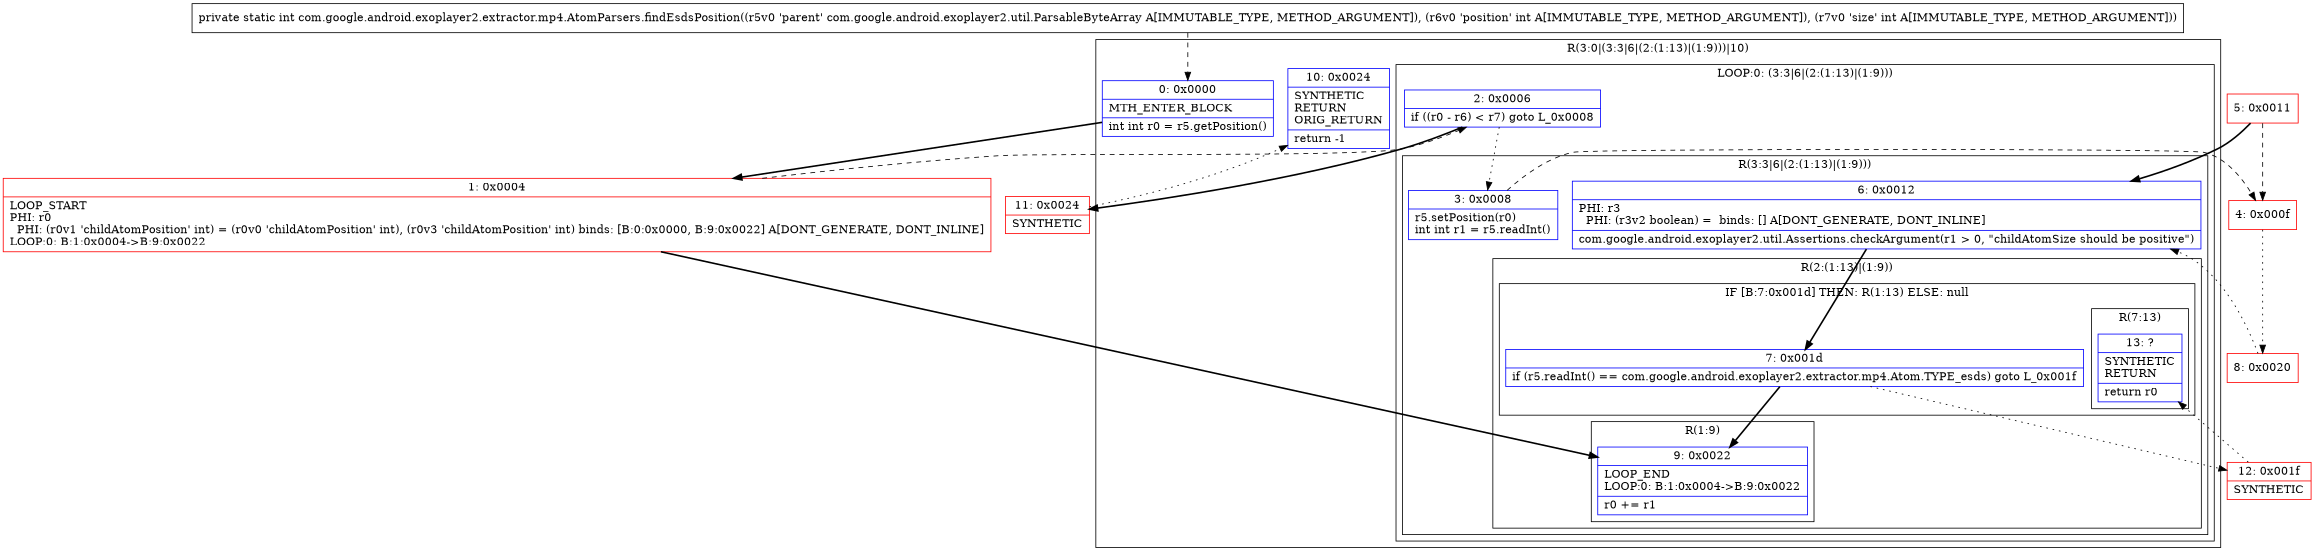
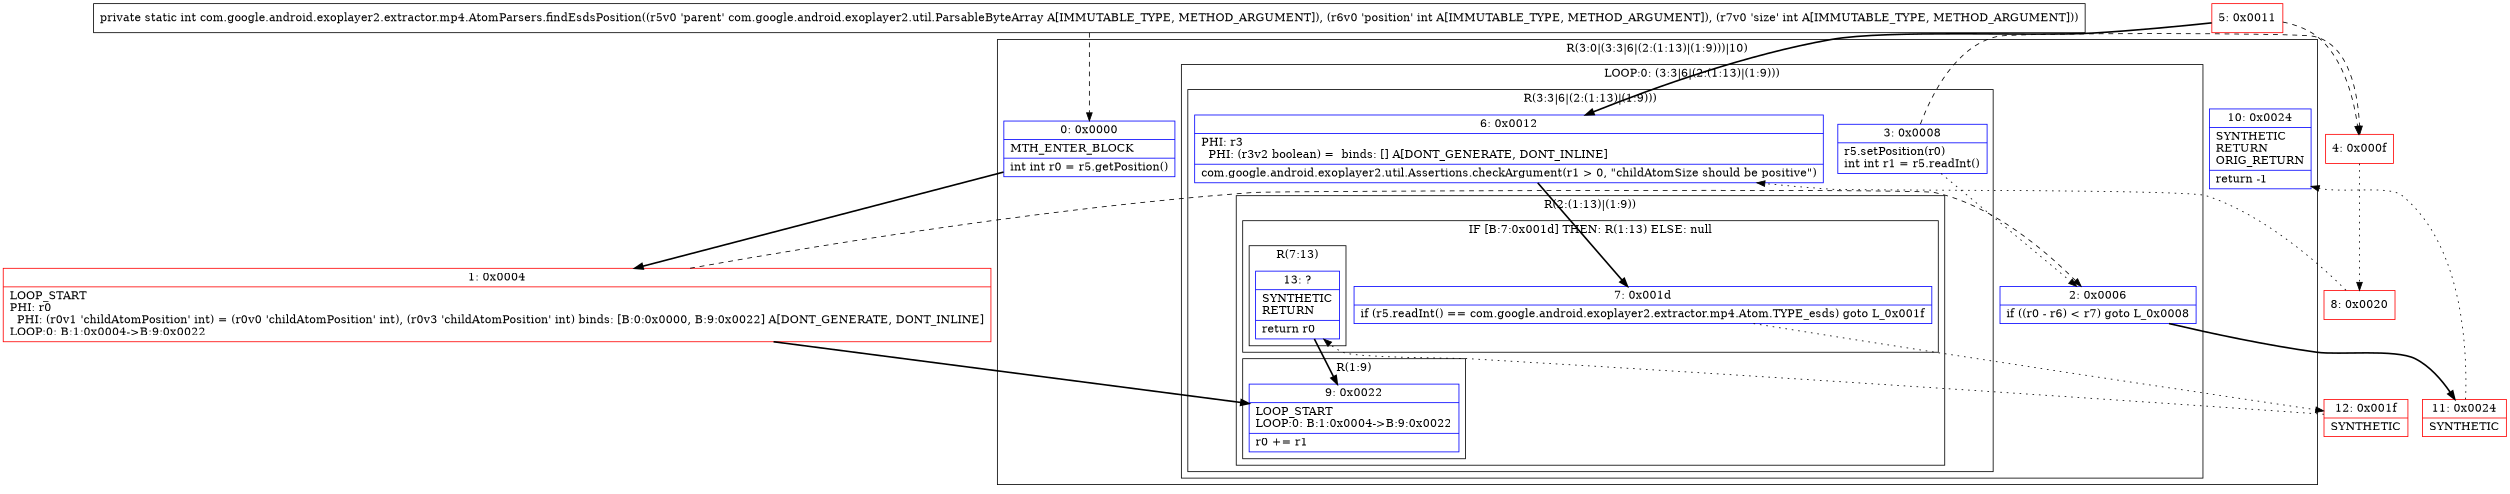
(1495, 150) -> (2022, 241)
(1761, 410) -> (1327, 364)
(1637, 474) -> (1294, 412)
